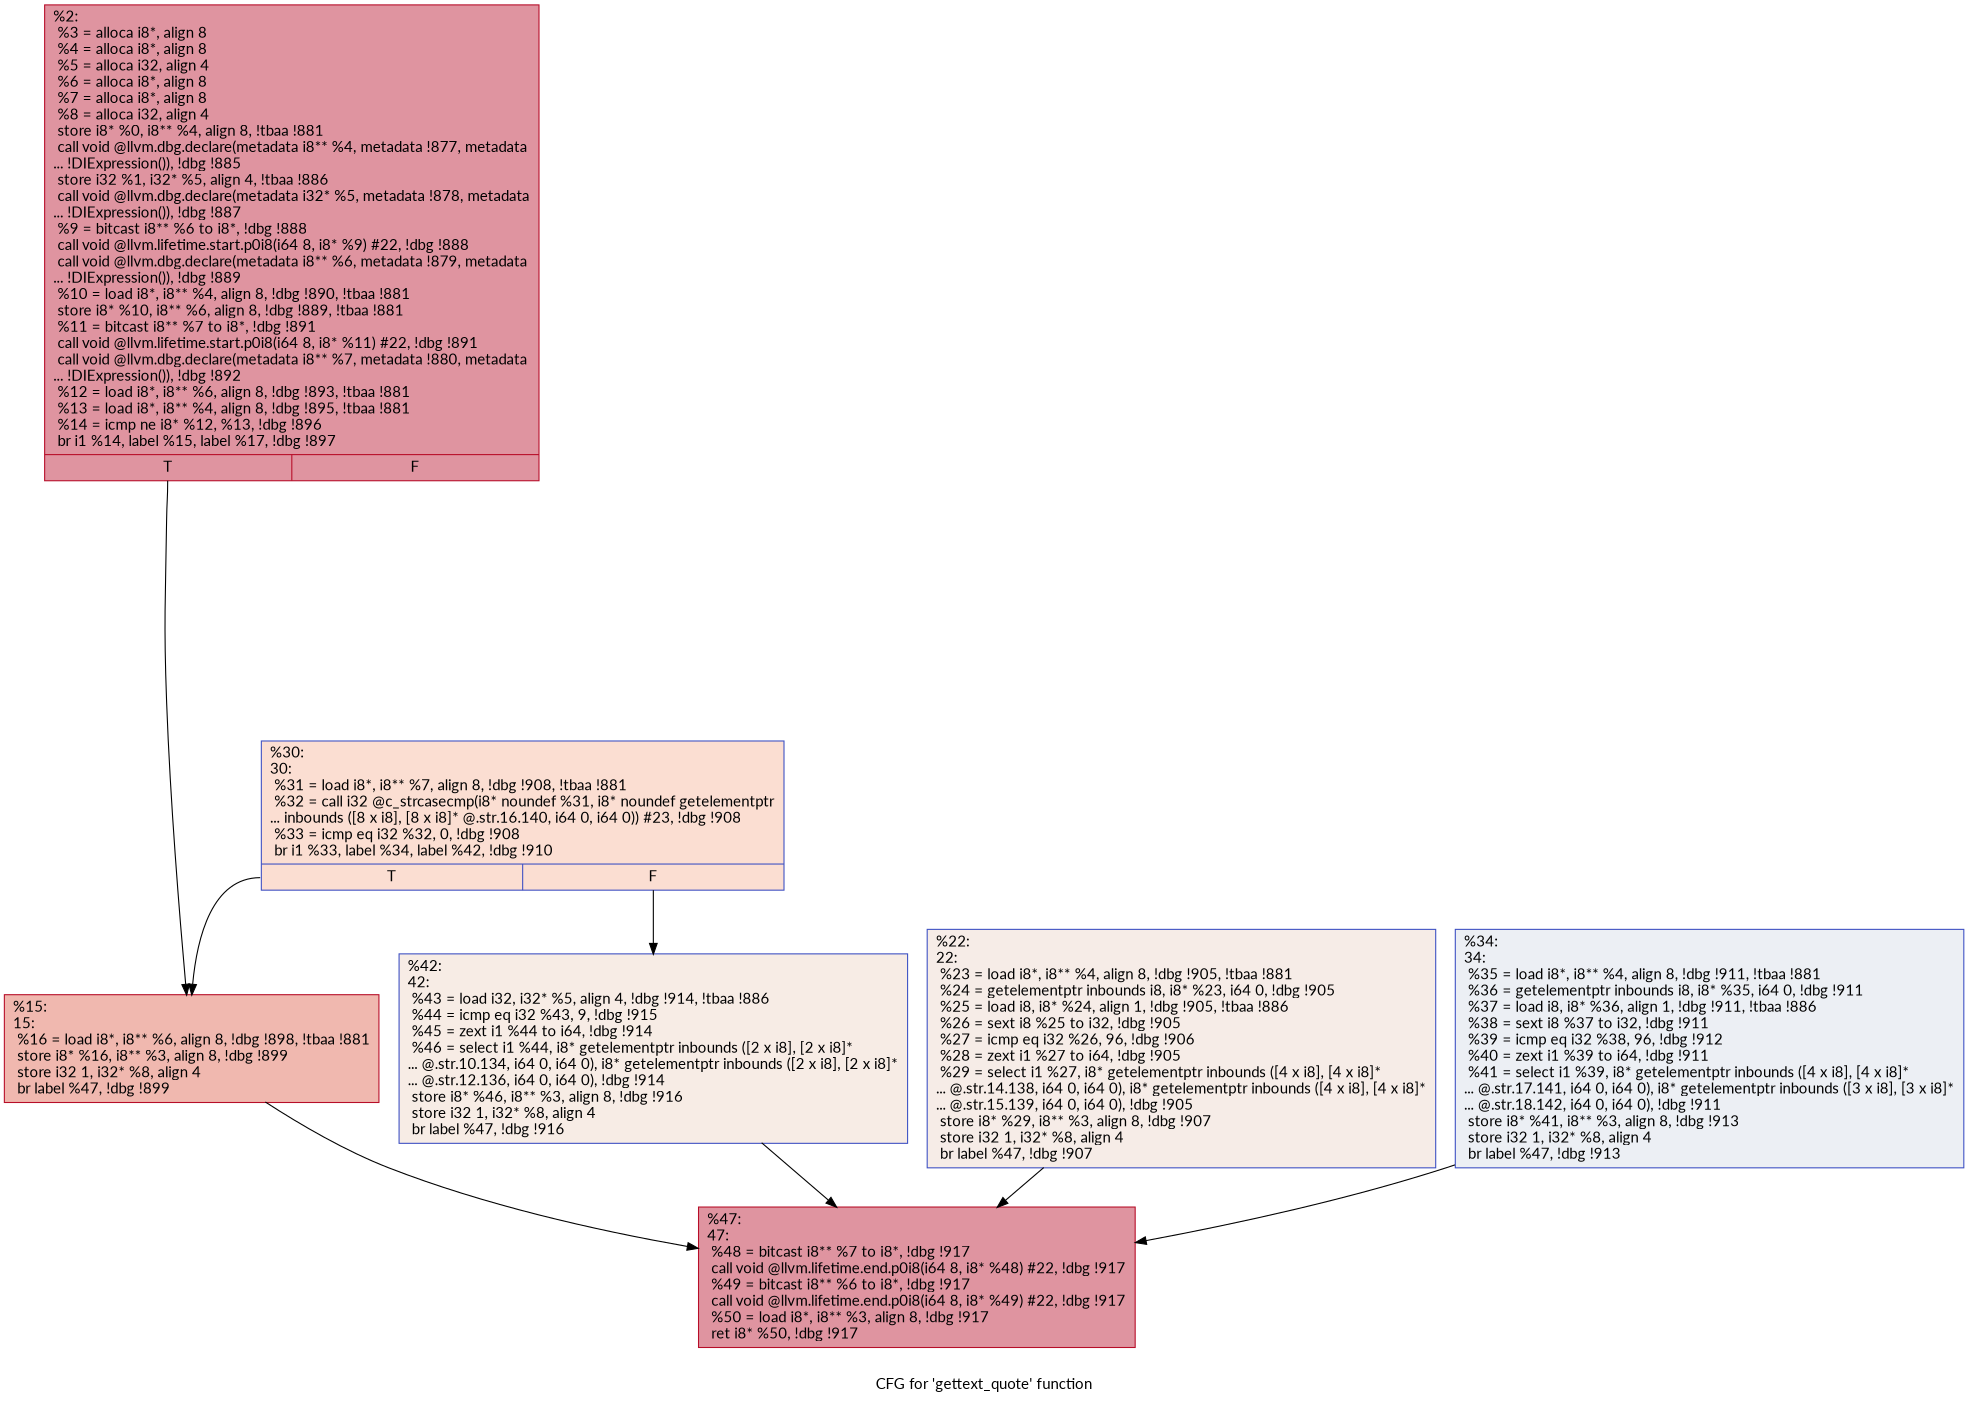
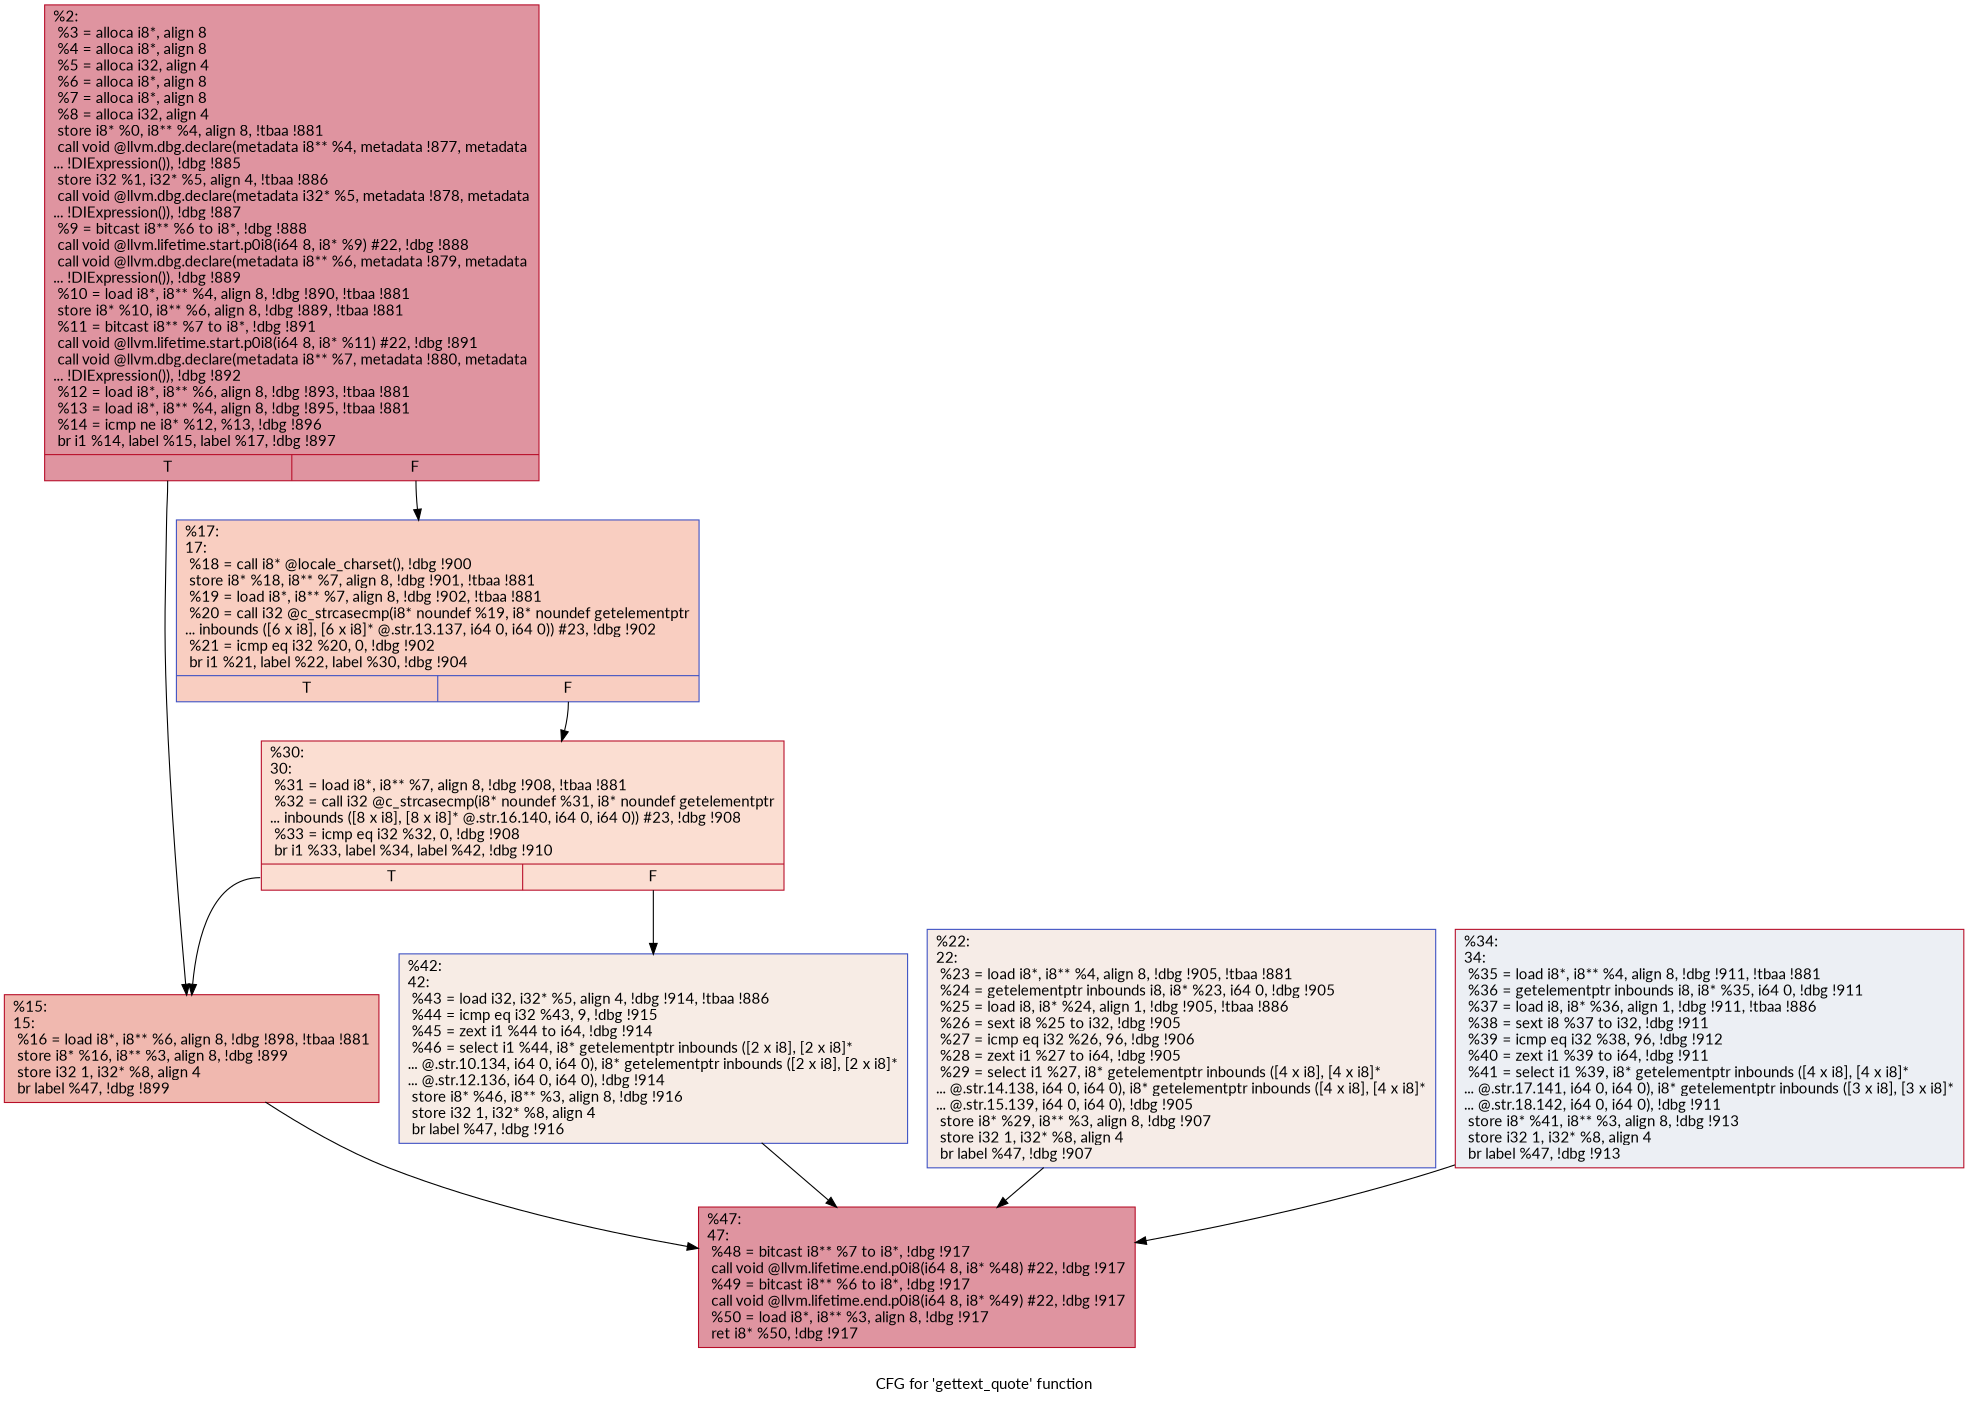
none -> (438, 611)
(523, 816) -> (523, 816)
(1710, 1049) -> (1710, 1049)
